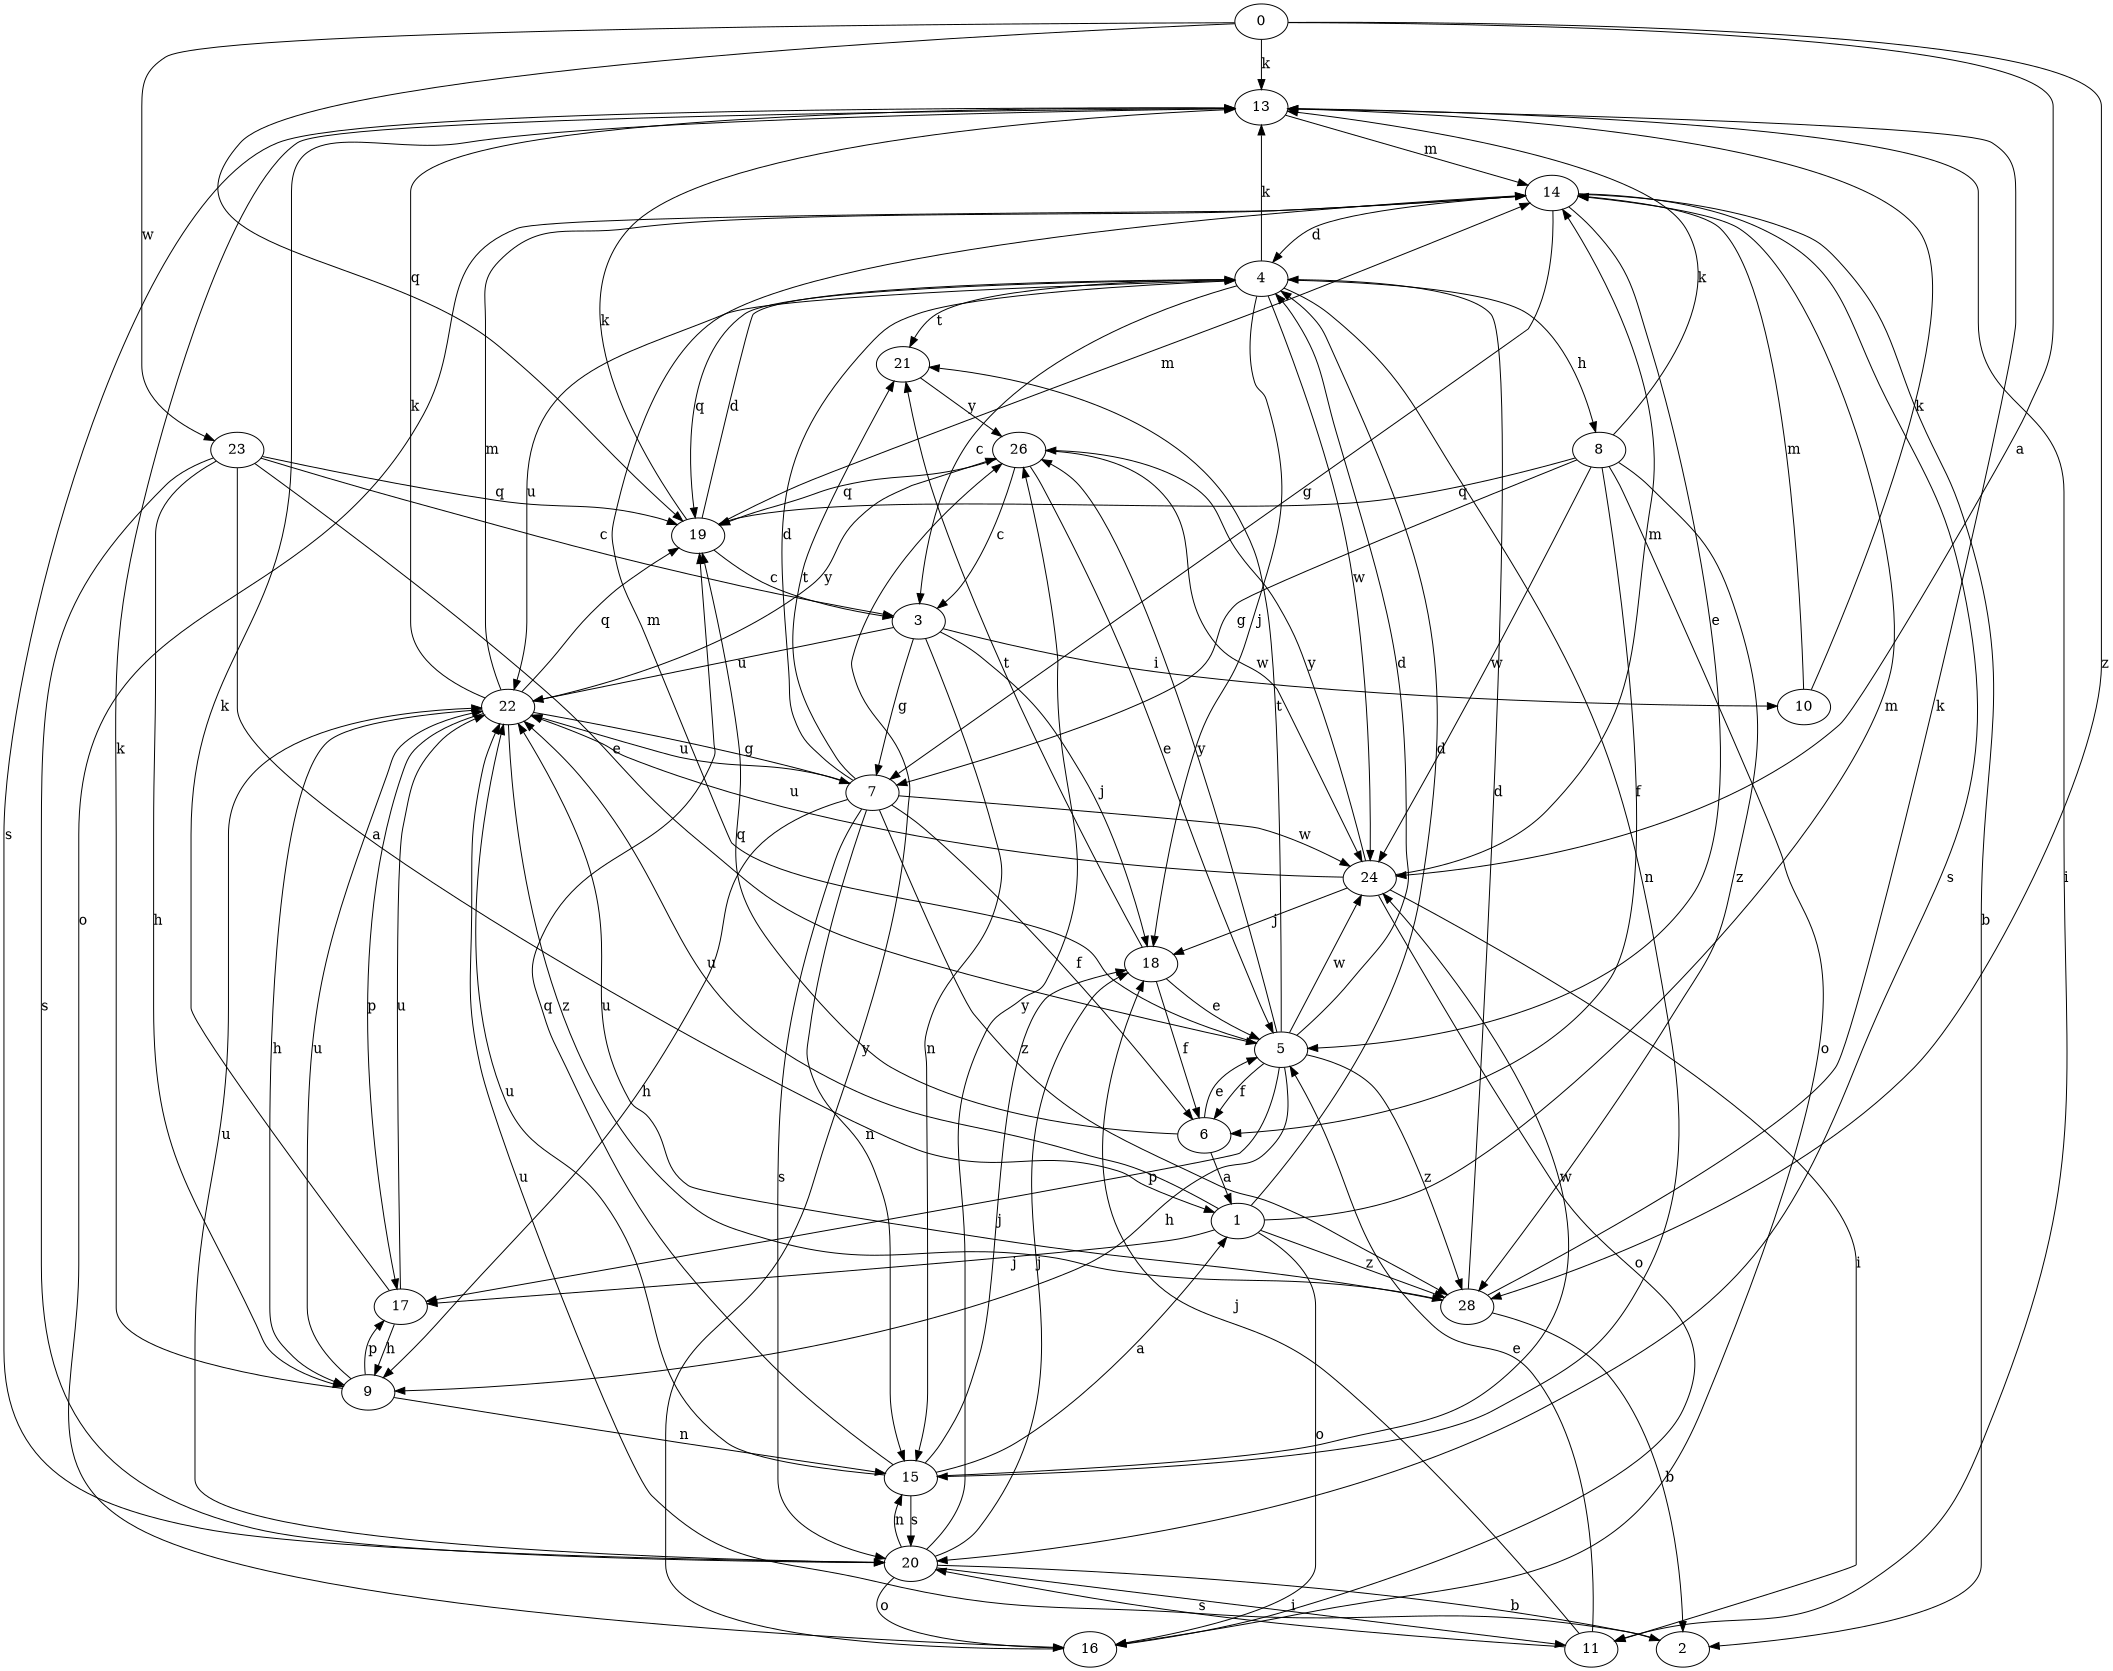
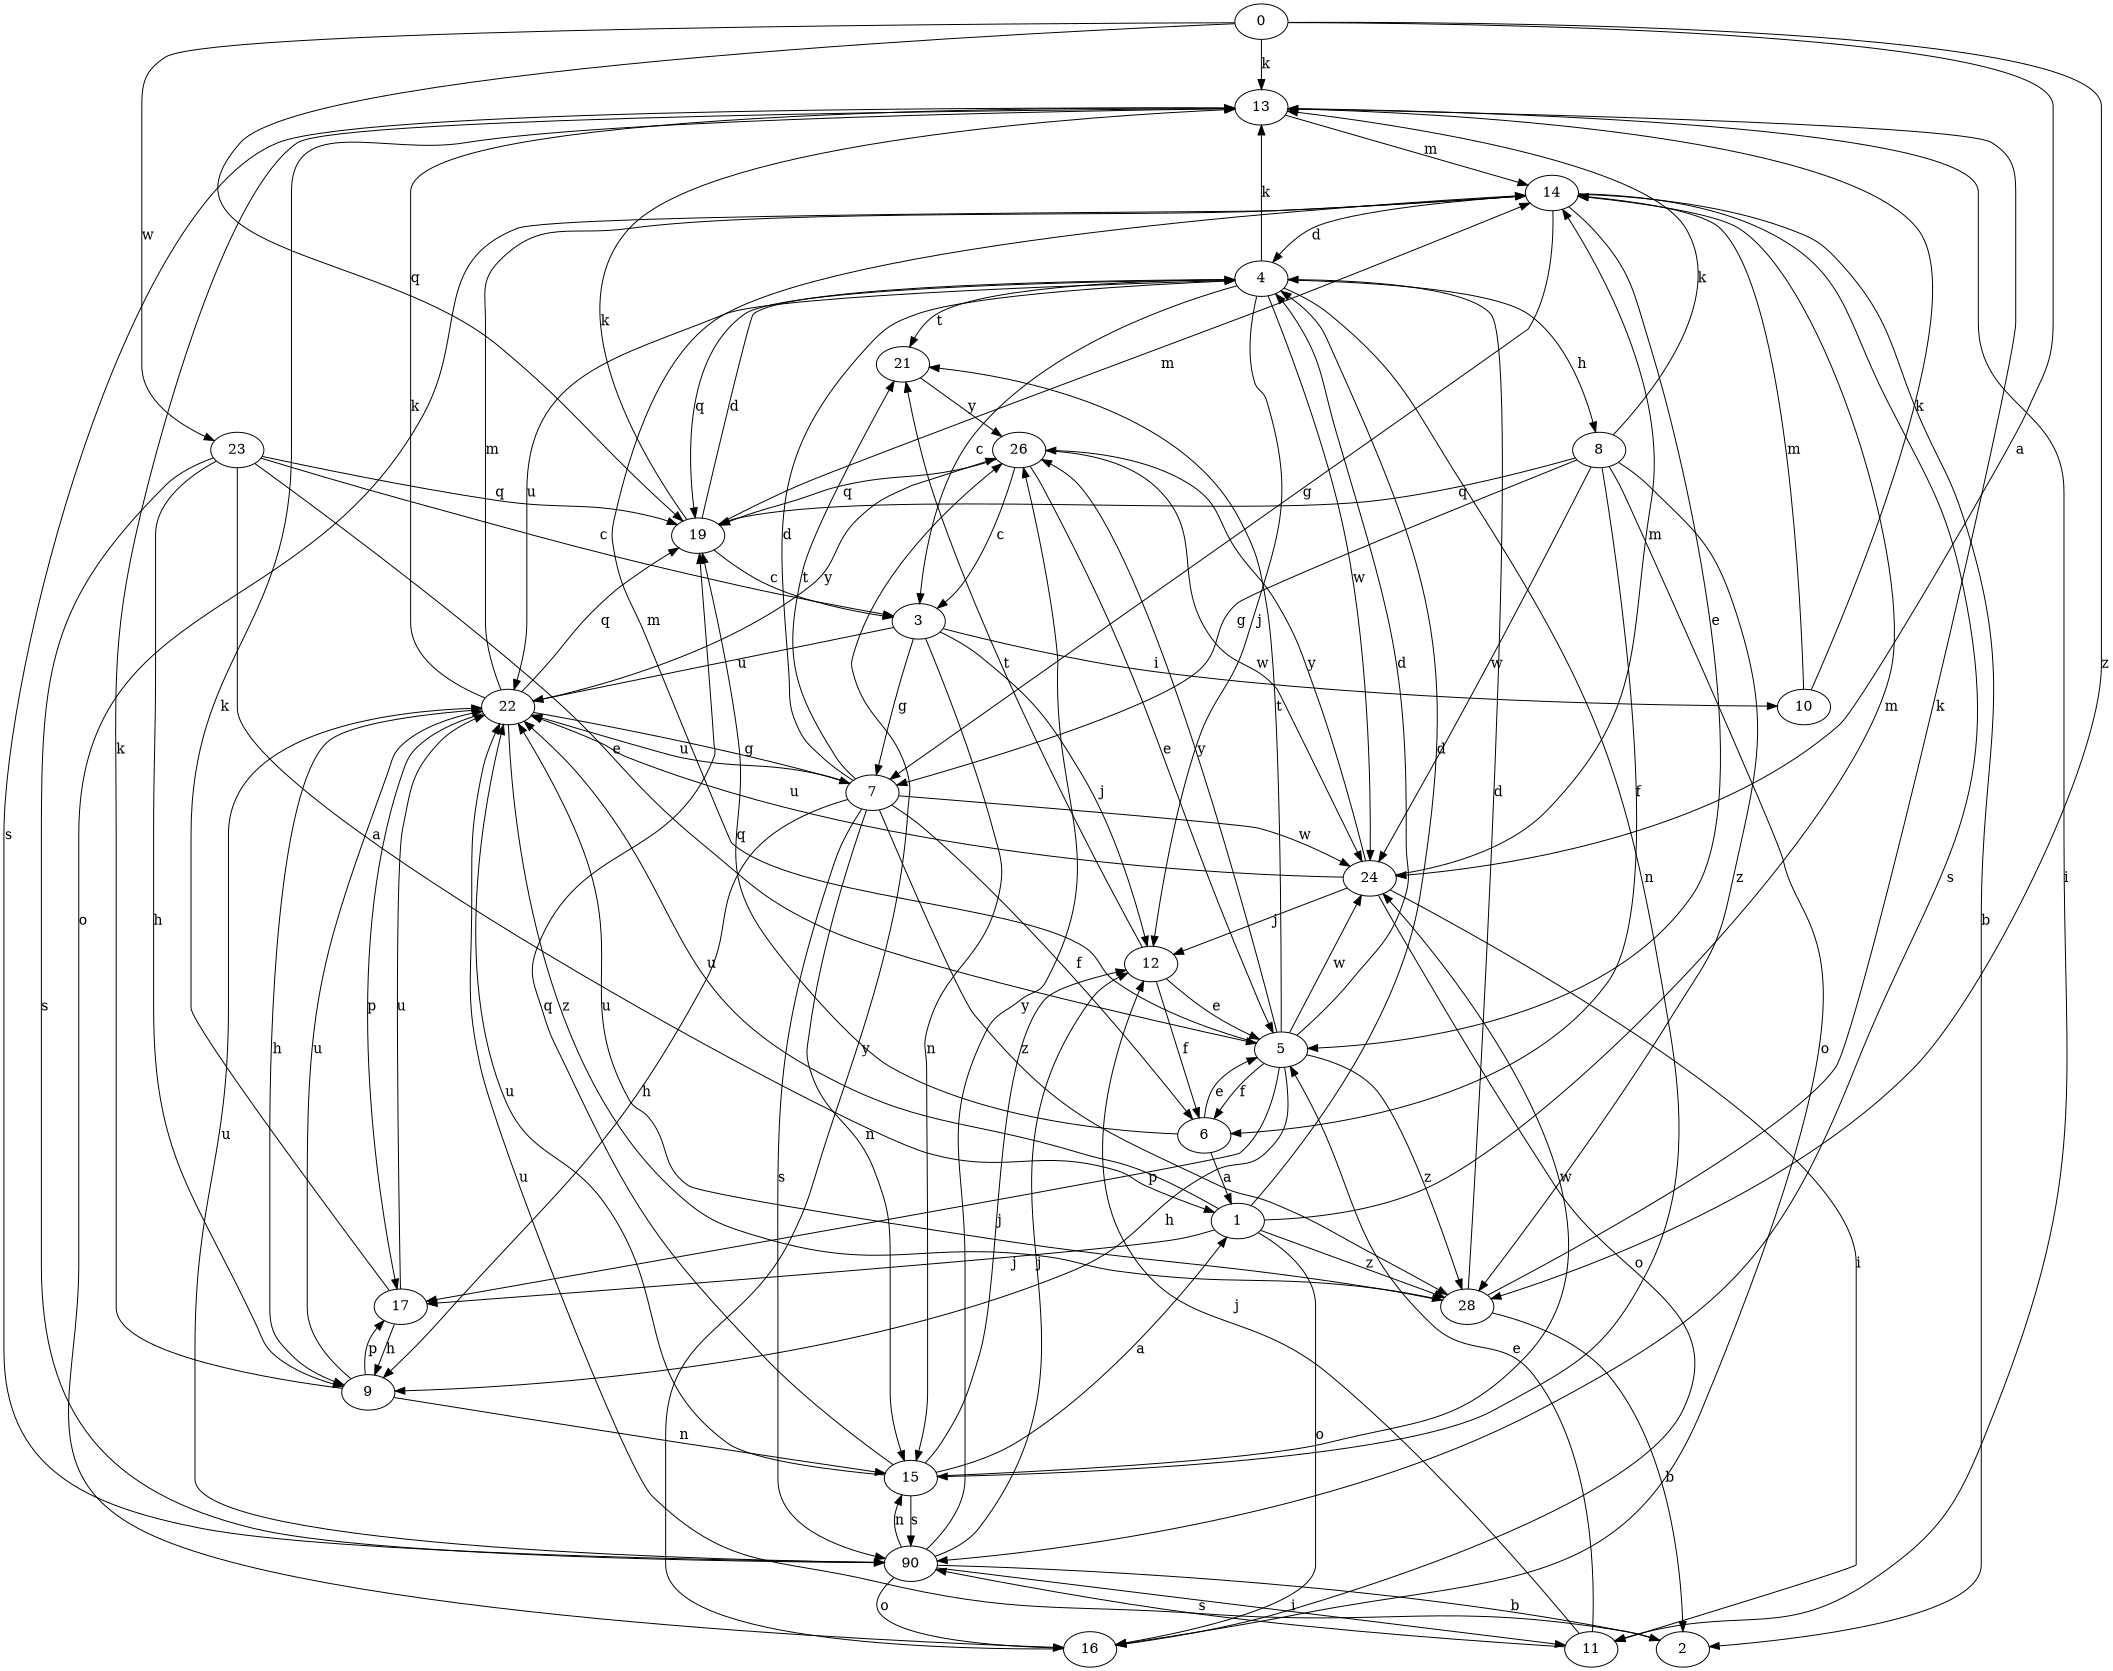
(1151, 964) -> (1151, 964)
(911, 1564) -> (911, 1564)
